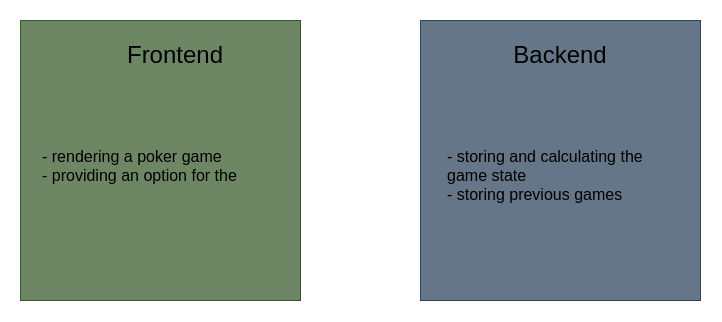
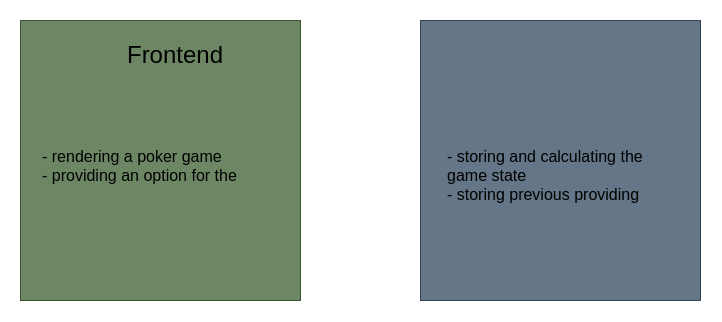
(561, 56) -> none
(562, 169) -> (562, 169)
